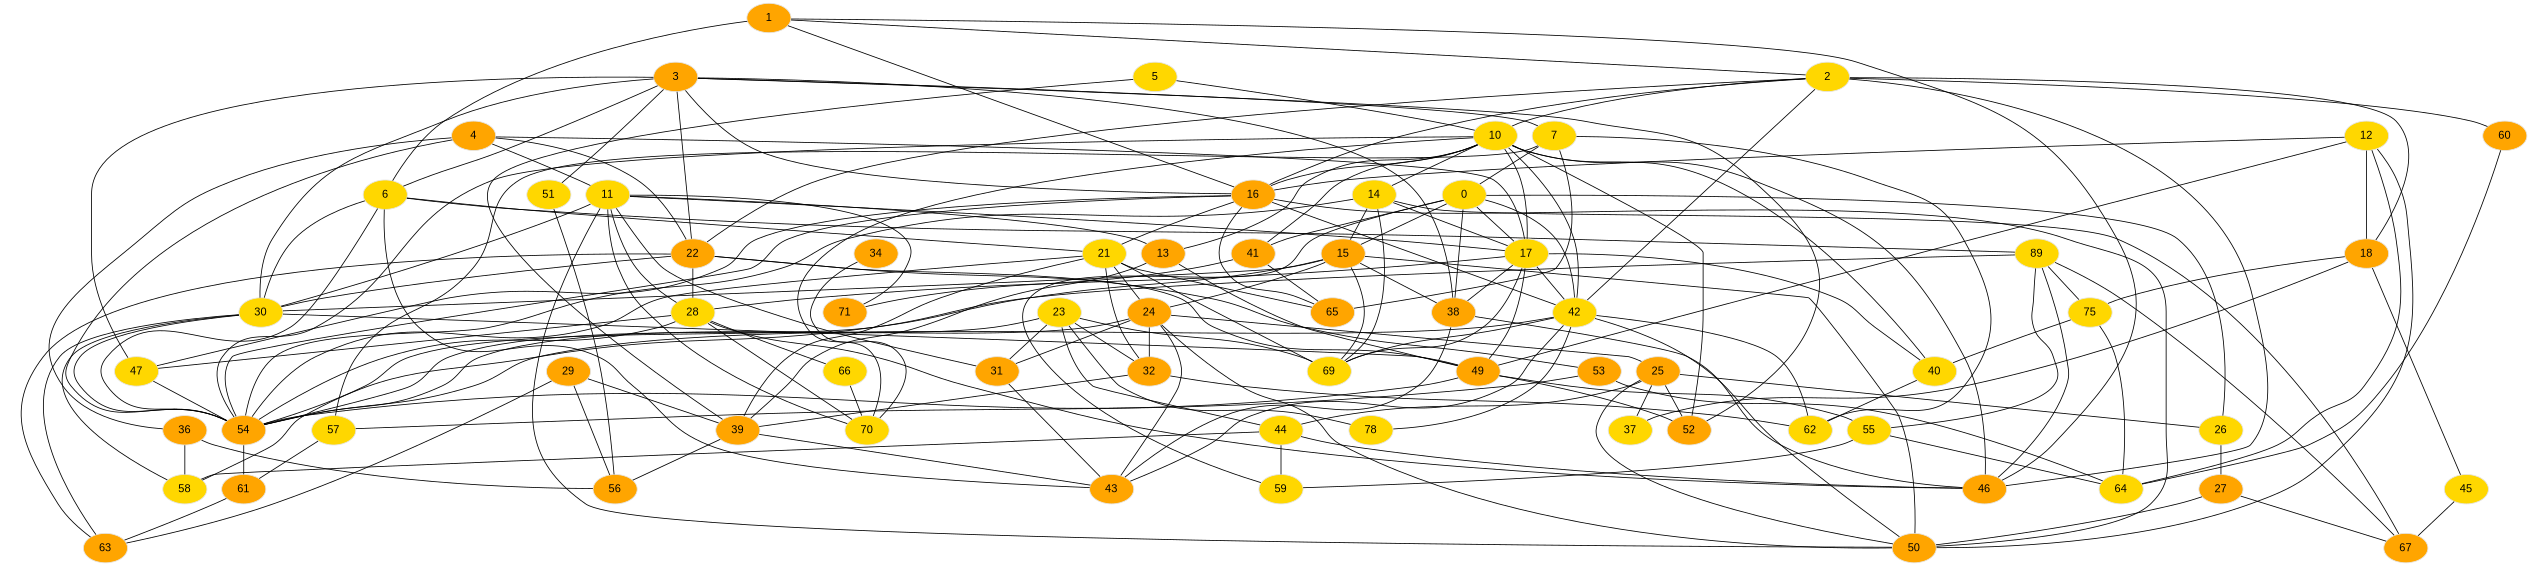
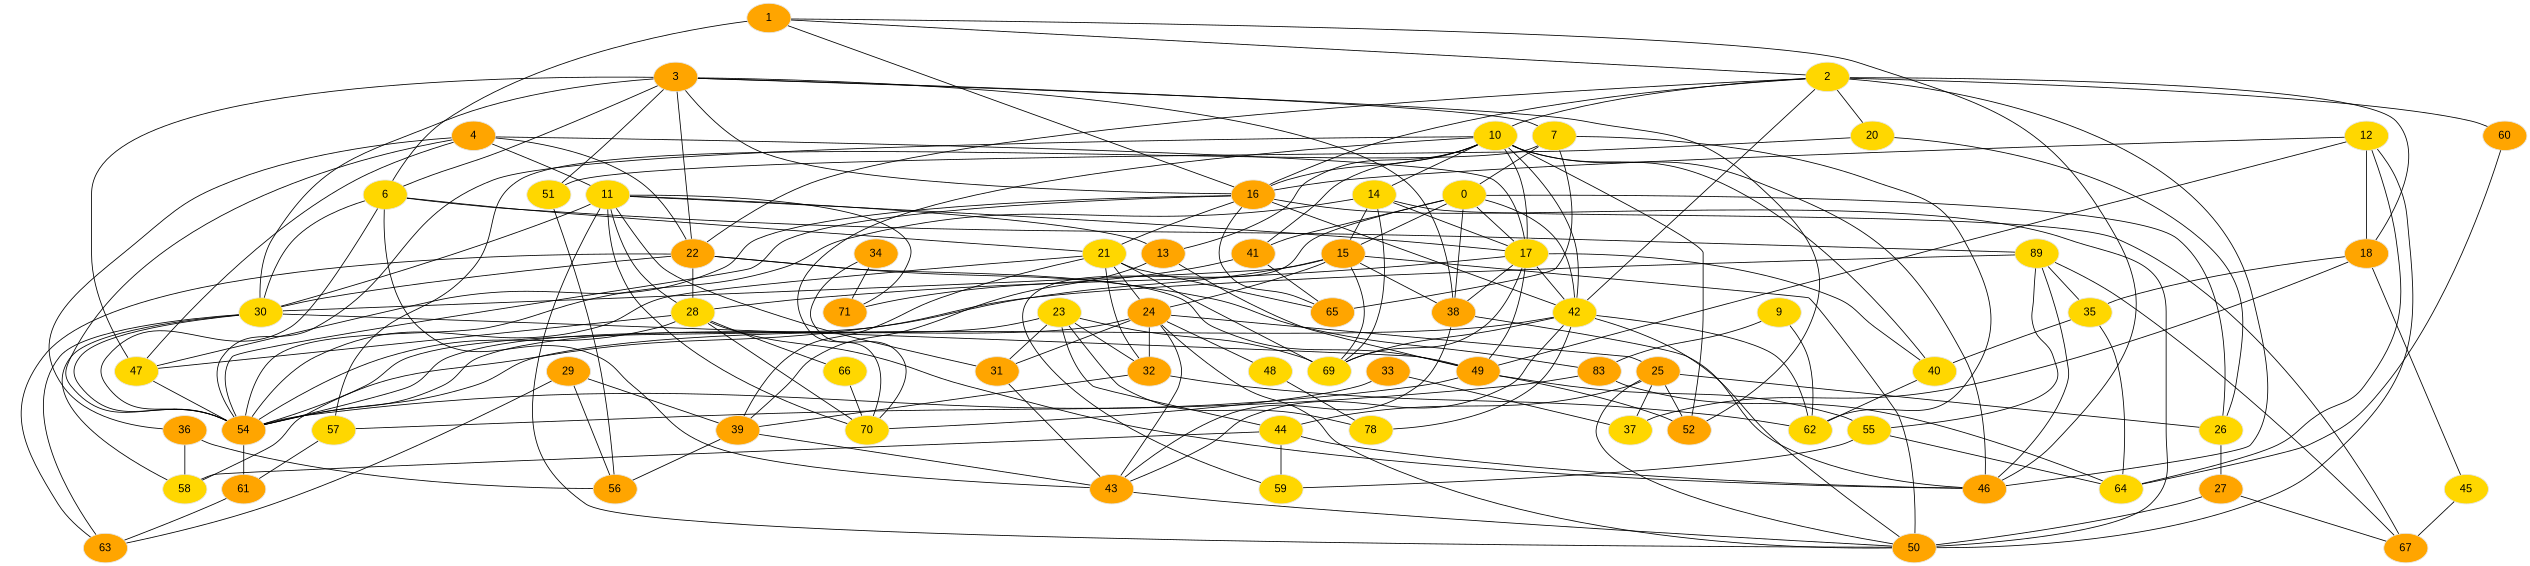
(1155, 77) -> none
none -> (1872, 136)
none -> (292, 221)
none -> (861, 283)
none -> (1779, 312)
(2090, 312) -> (2090, 312)
none -> (1270, 371)
none -> (1388, 371)
(1599, 371) -> (1599, 371)
none -> (1513, 523)
